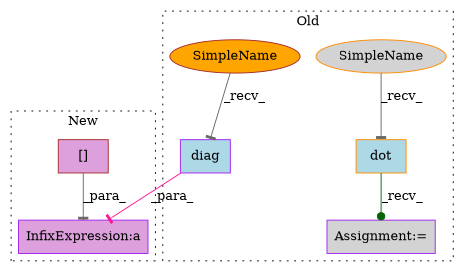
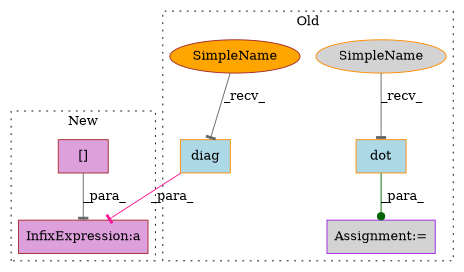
(205, 156) -> (205, 156)
(402, 197) -> (402, 197)
(83, 237) -> (83, 237)
